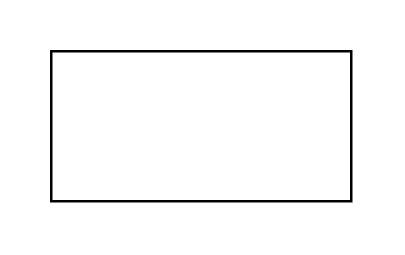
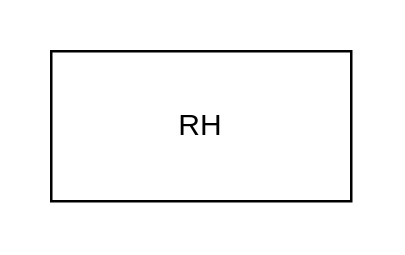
none -> (201, 126)
